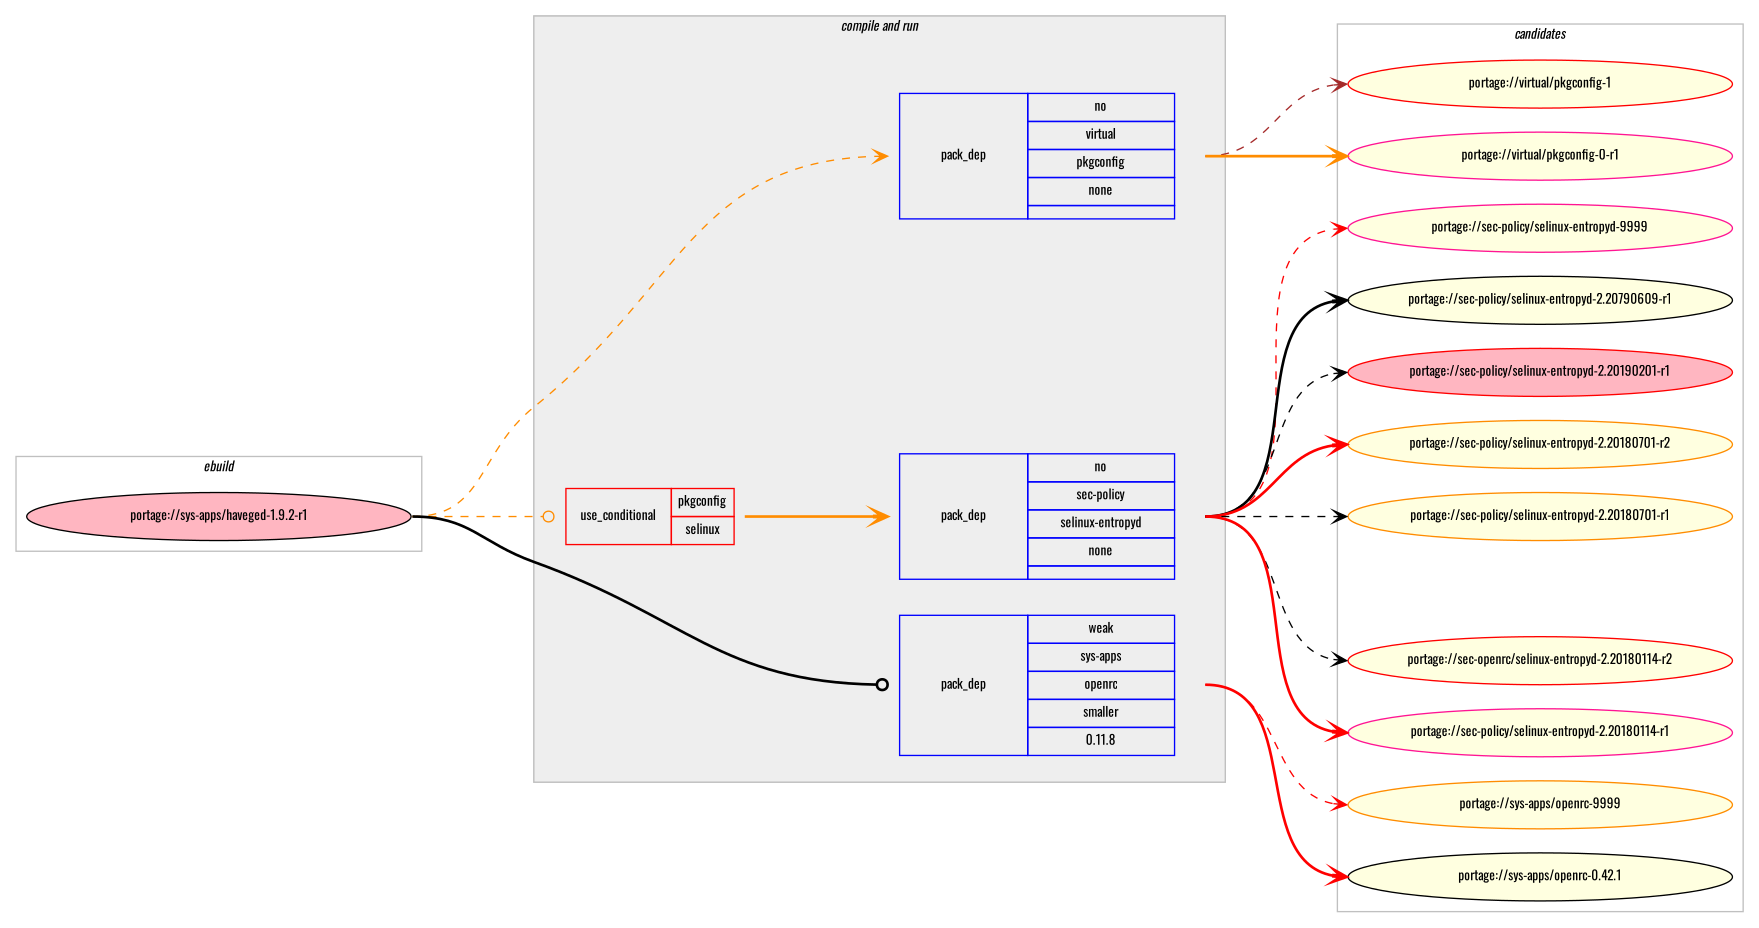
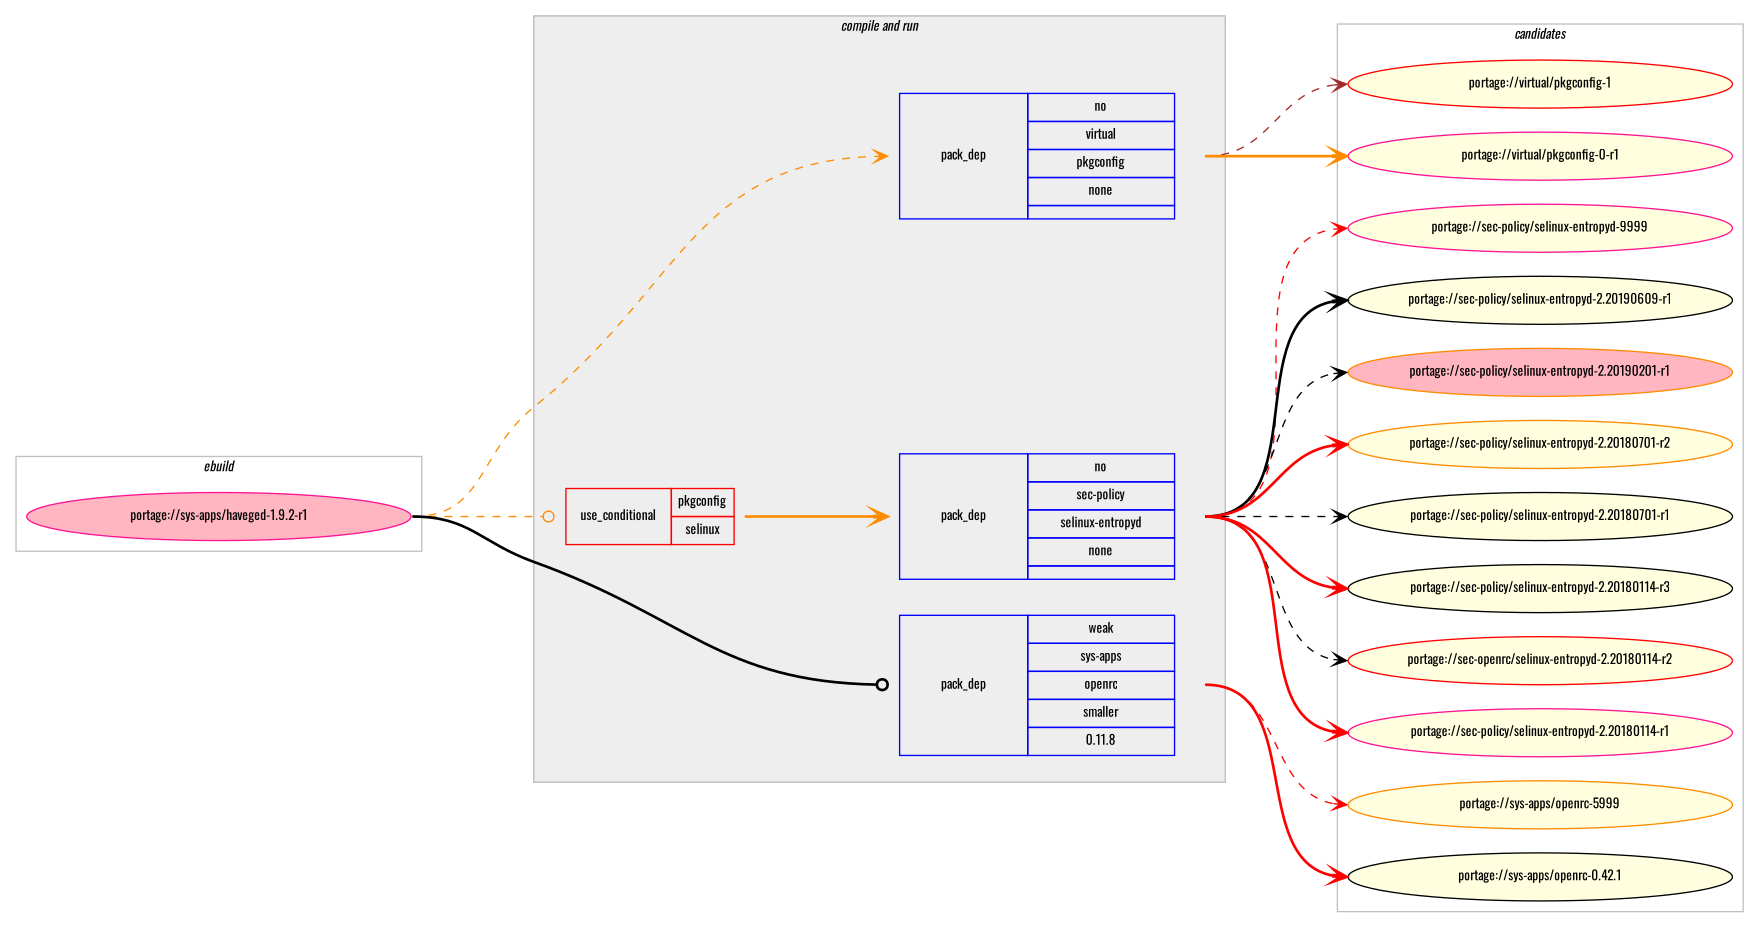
(1540, 300) -> (1540, 300)
(1540, 372) -> (1540, 372)
(219, 517) -> (219, 517)
(1540, 517) -> (1540, 517)
none -> (1540, 589)
(1540, 805) -> (1540, 805)
